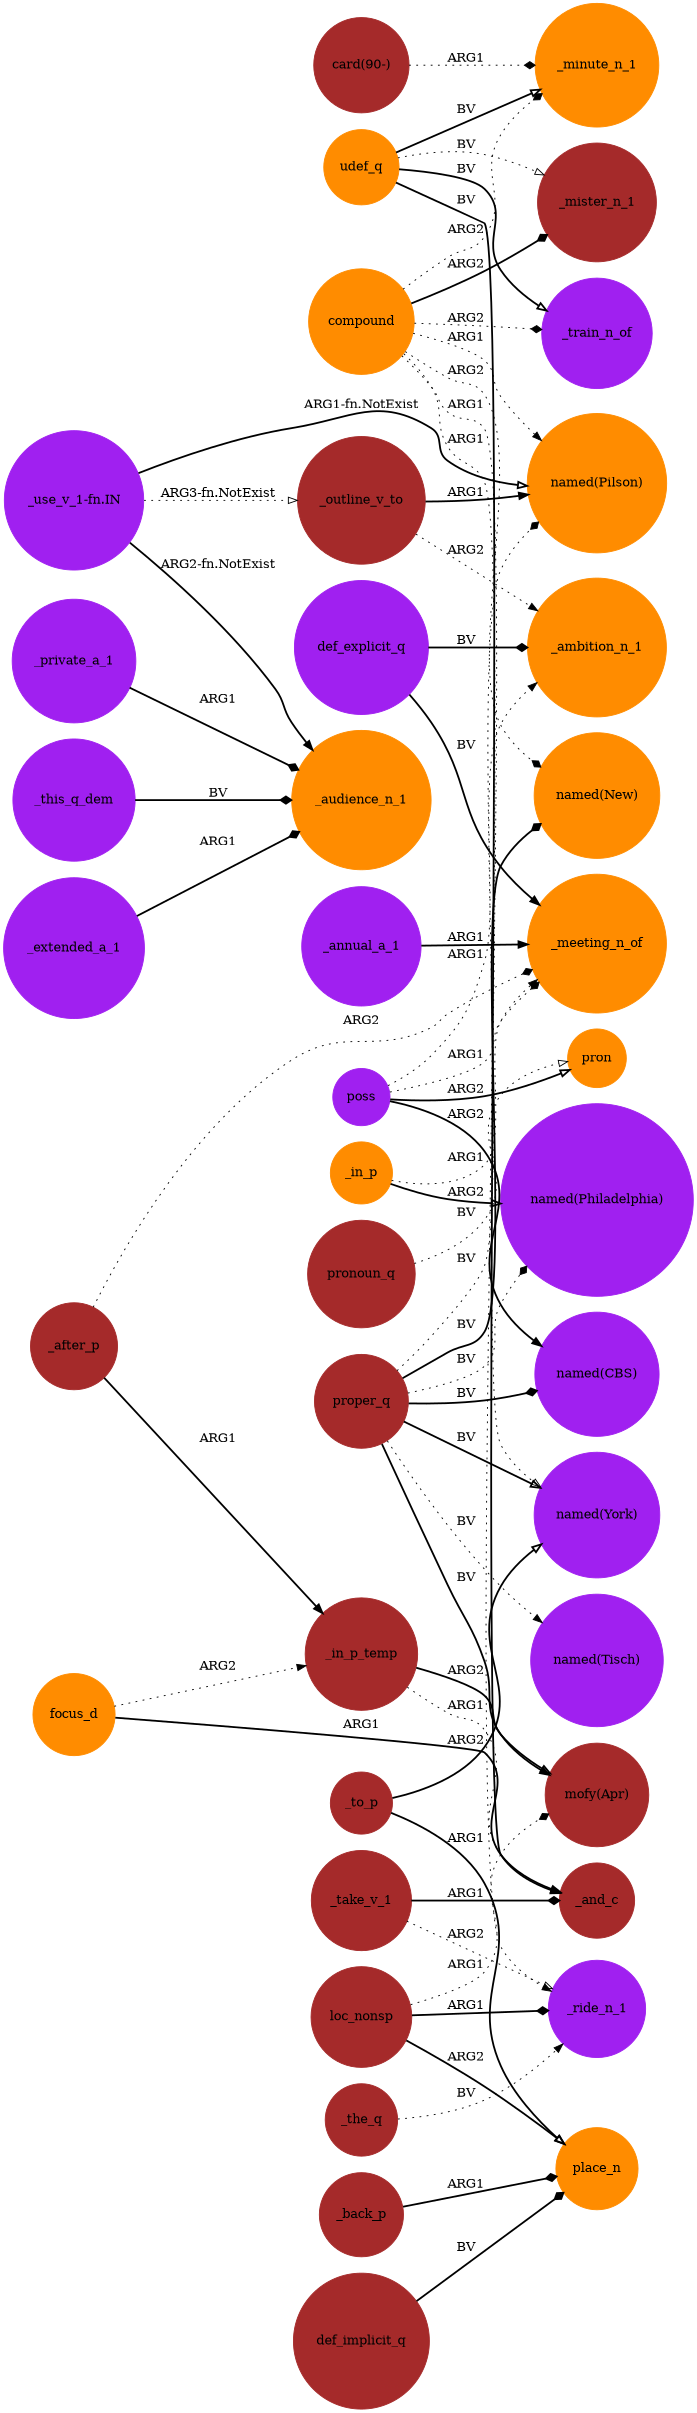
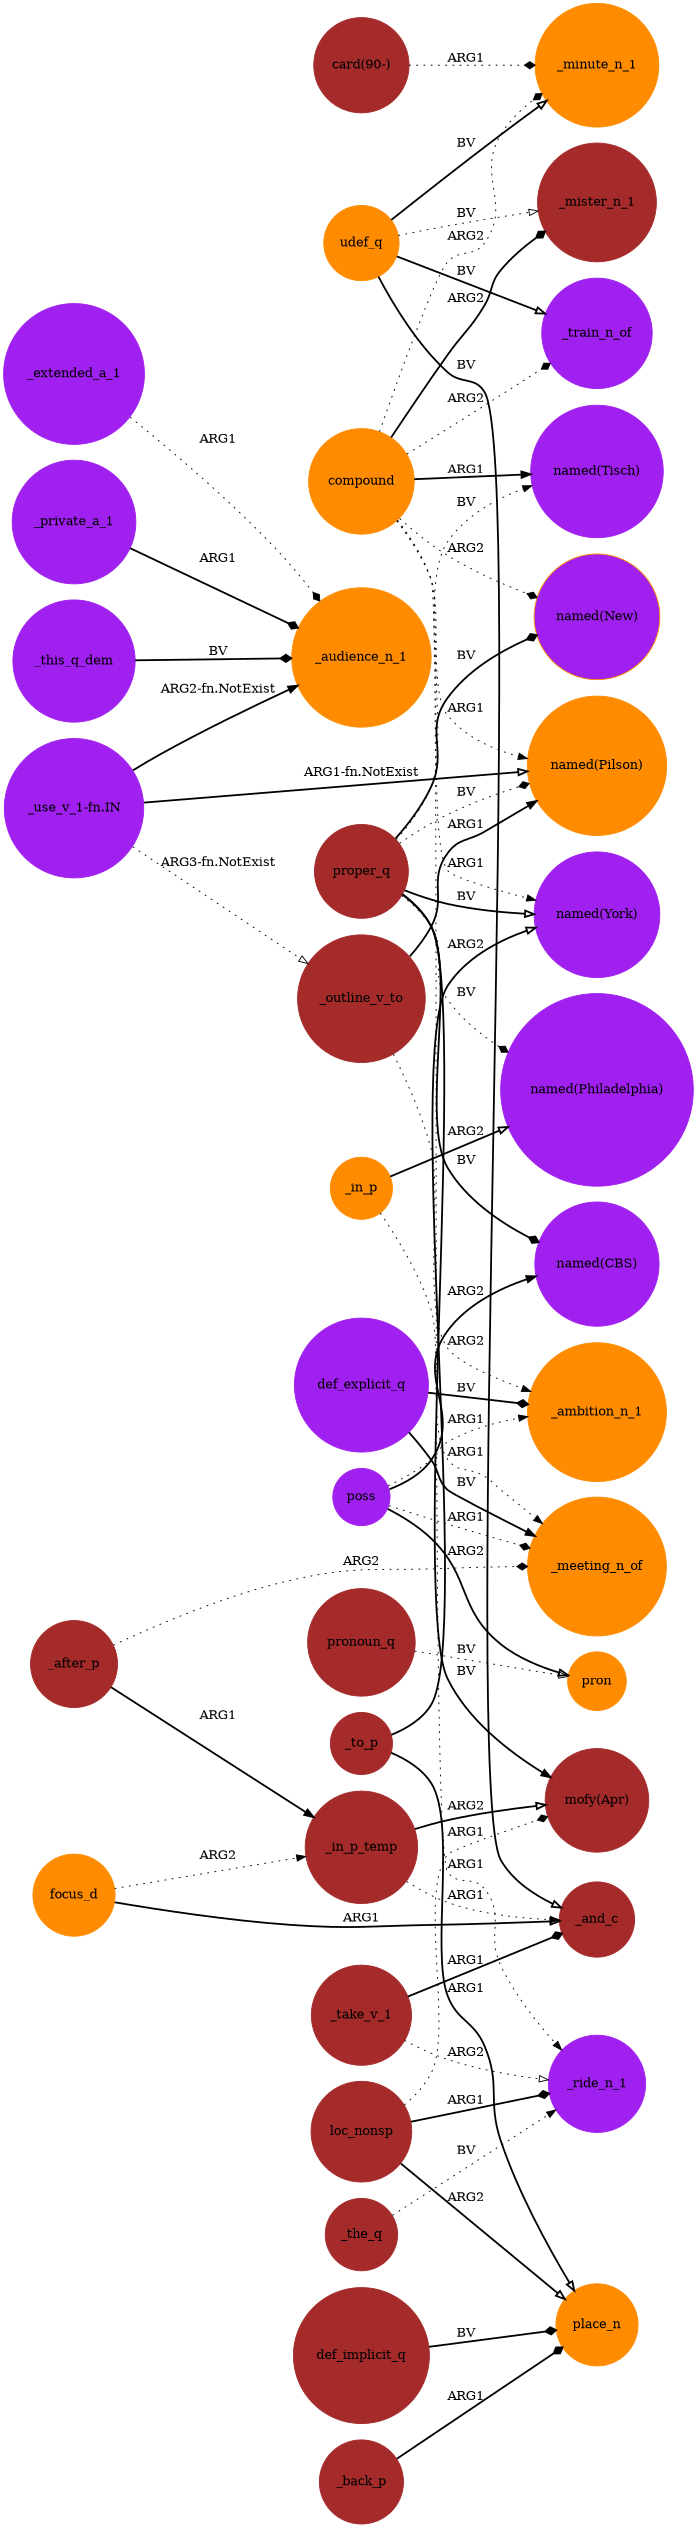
none -> (468, 477)
(597, 796) -> (597, 617)
(213, 876) -> (226, 500)
(495, 904) -> (436, 733)
(361, 946) -> none
